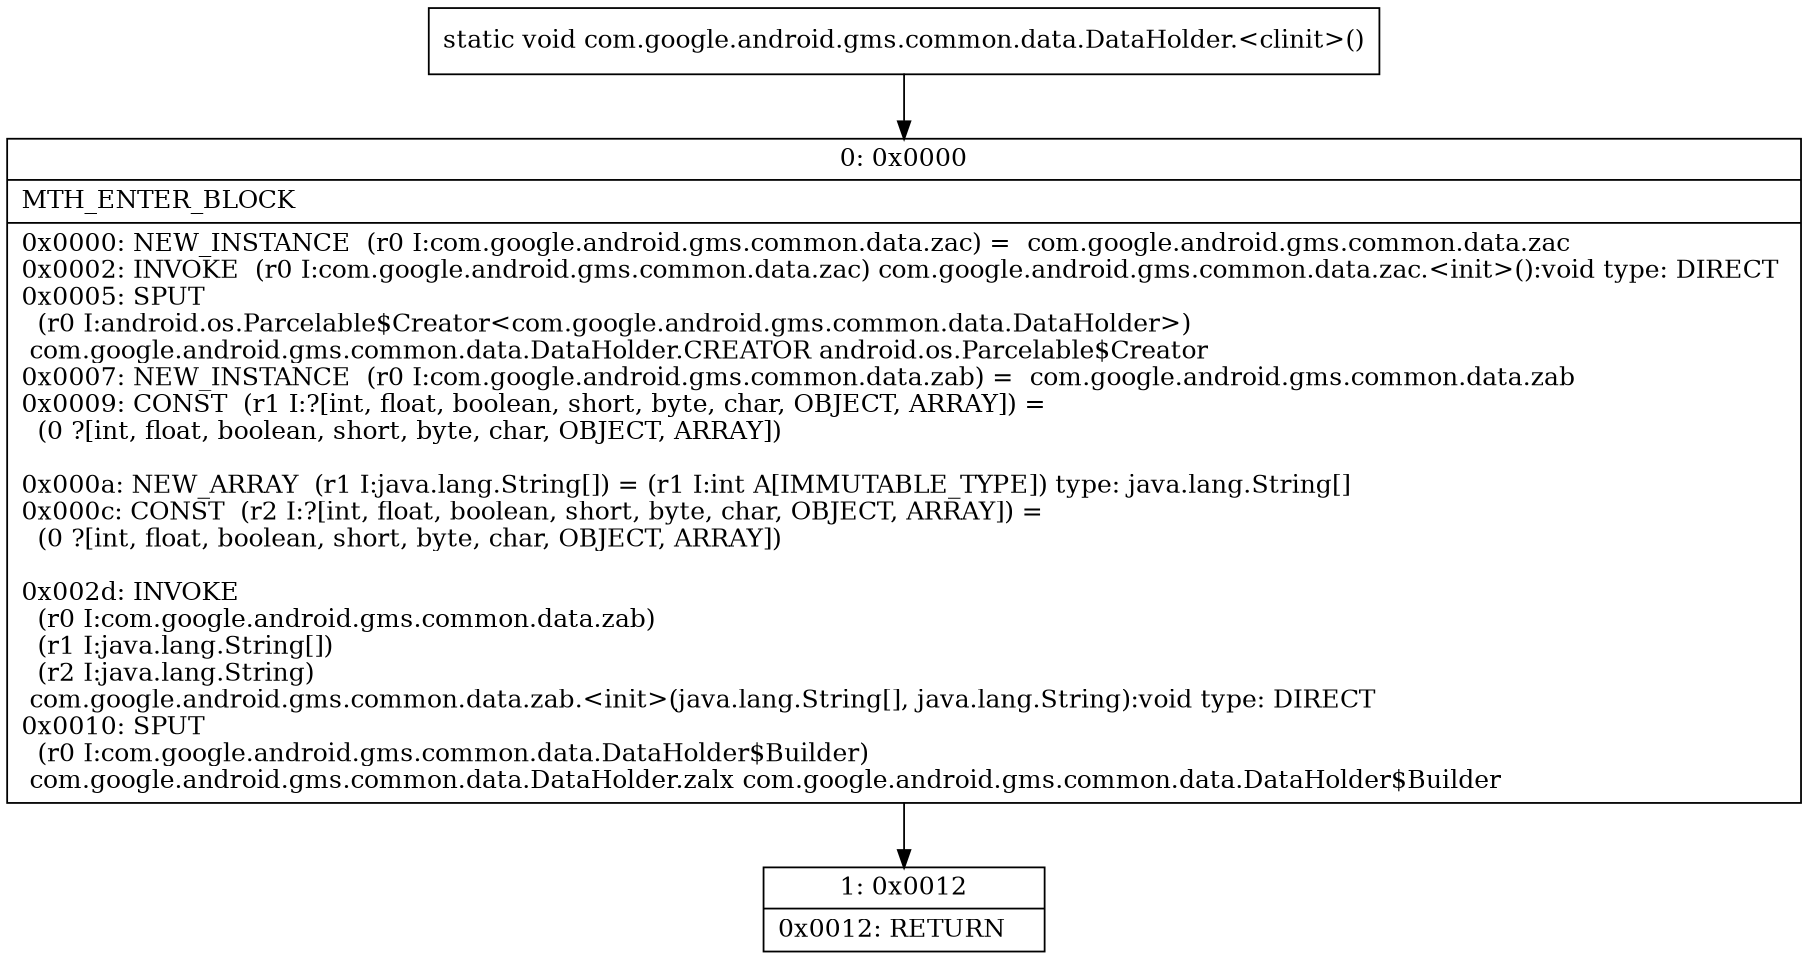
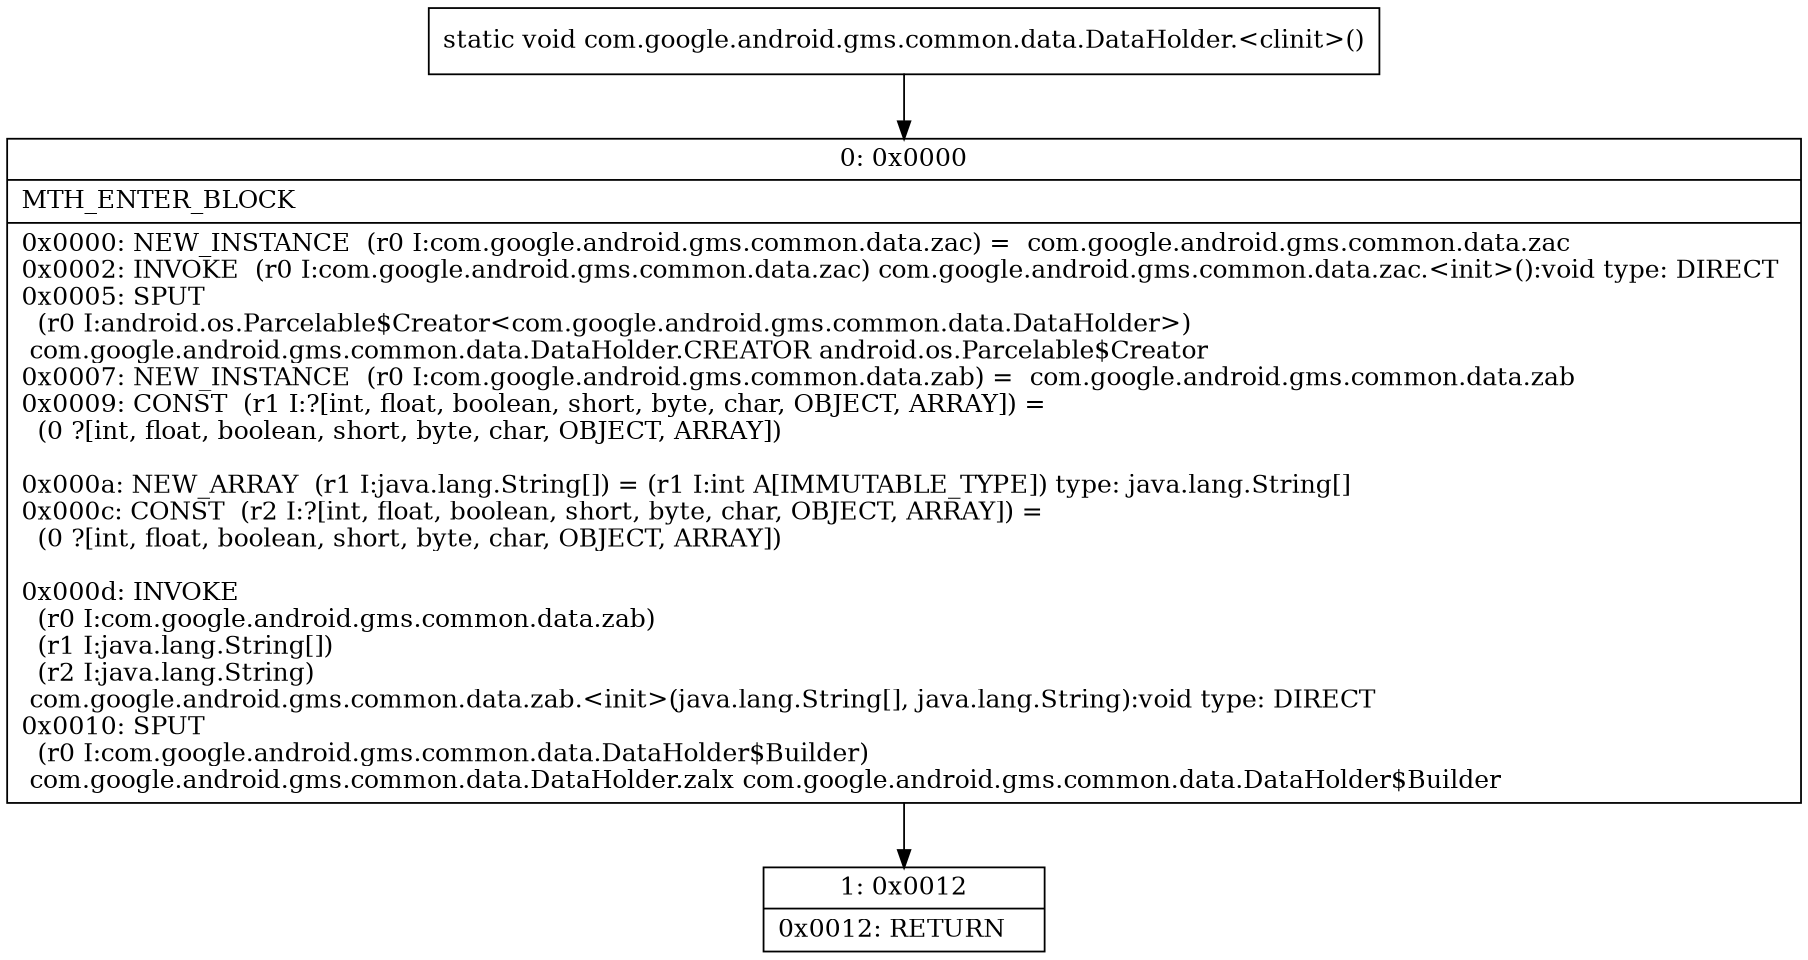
(139, 593) -> (139, 593)
